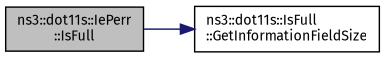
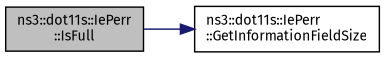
(287, 29) -> (287, 29)
